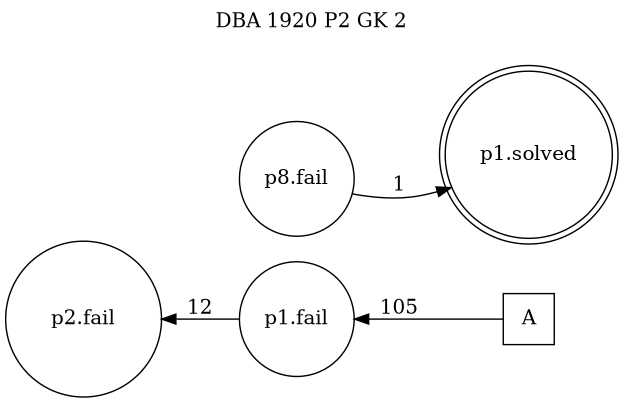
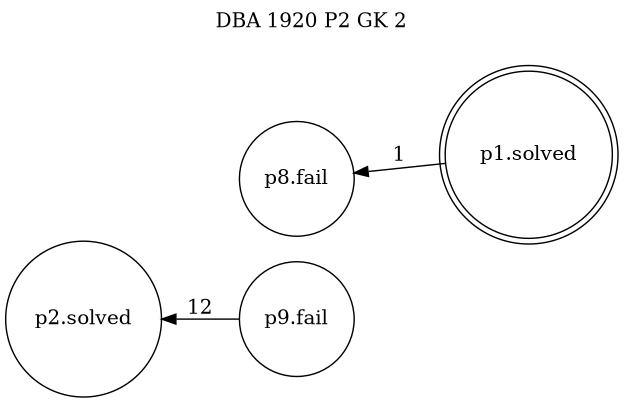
(395, 198) -> (407, 167)
(84, 319) -> (84, 319)
(297, 319) -> (297, 319)
(529, 319) -> none
